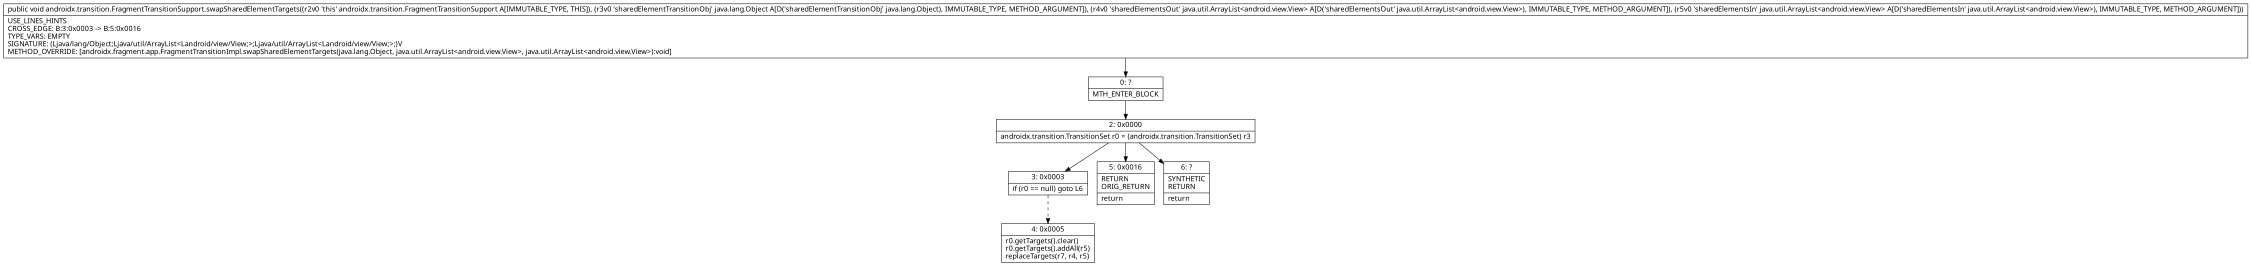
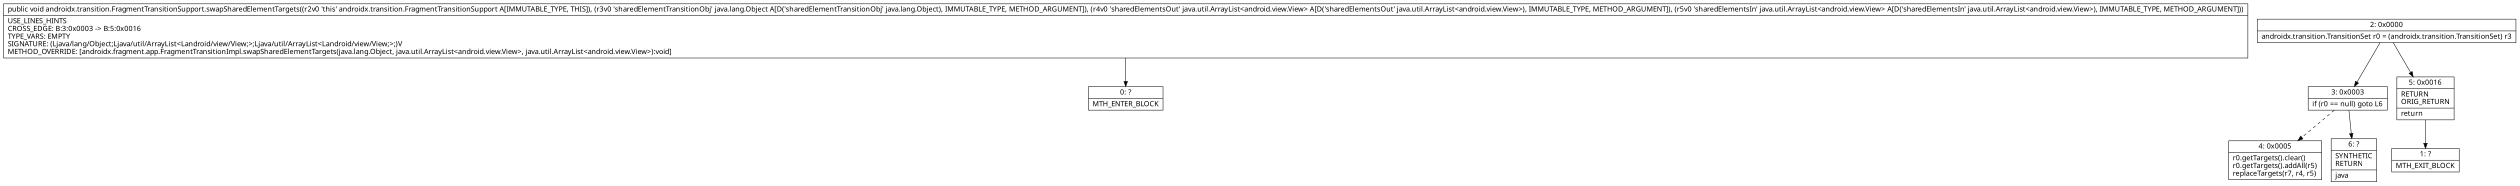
(1126, 107) -> none
(1150, 152) -> (2350, 122)
none -> (2425, 160)
(1179, 199) -> (2342, 176)
